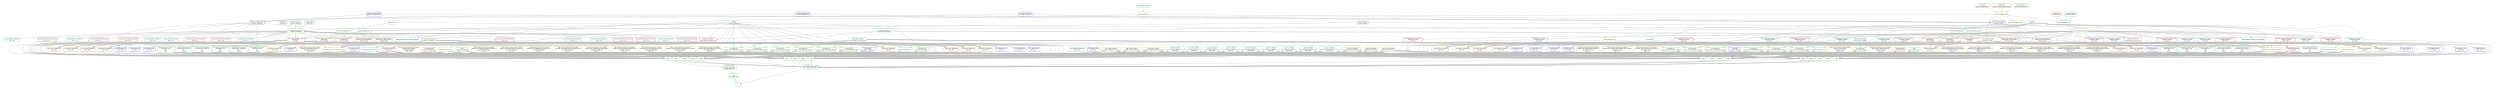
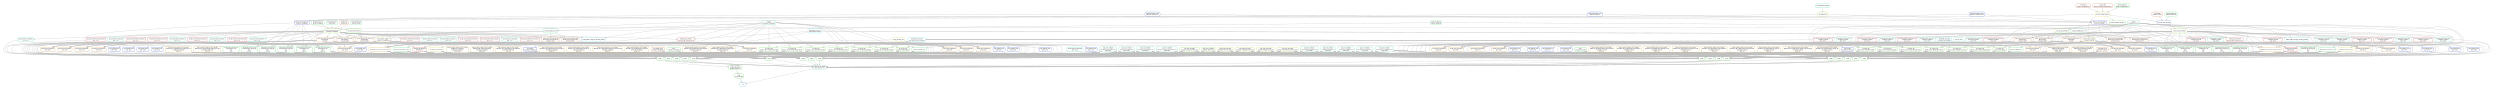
none -> (356, 23)
(392, 23) -> none
